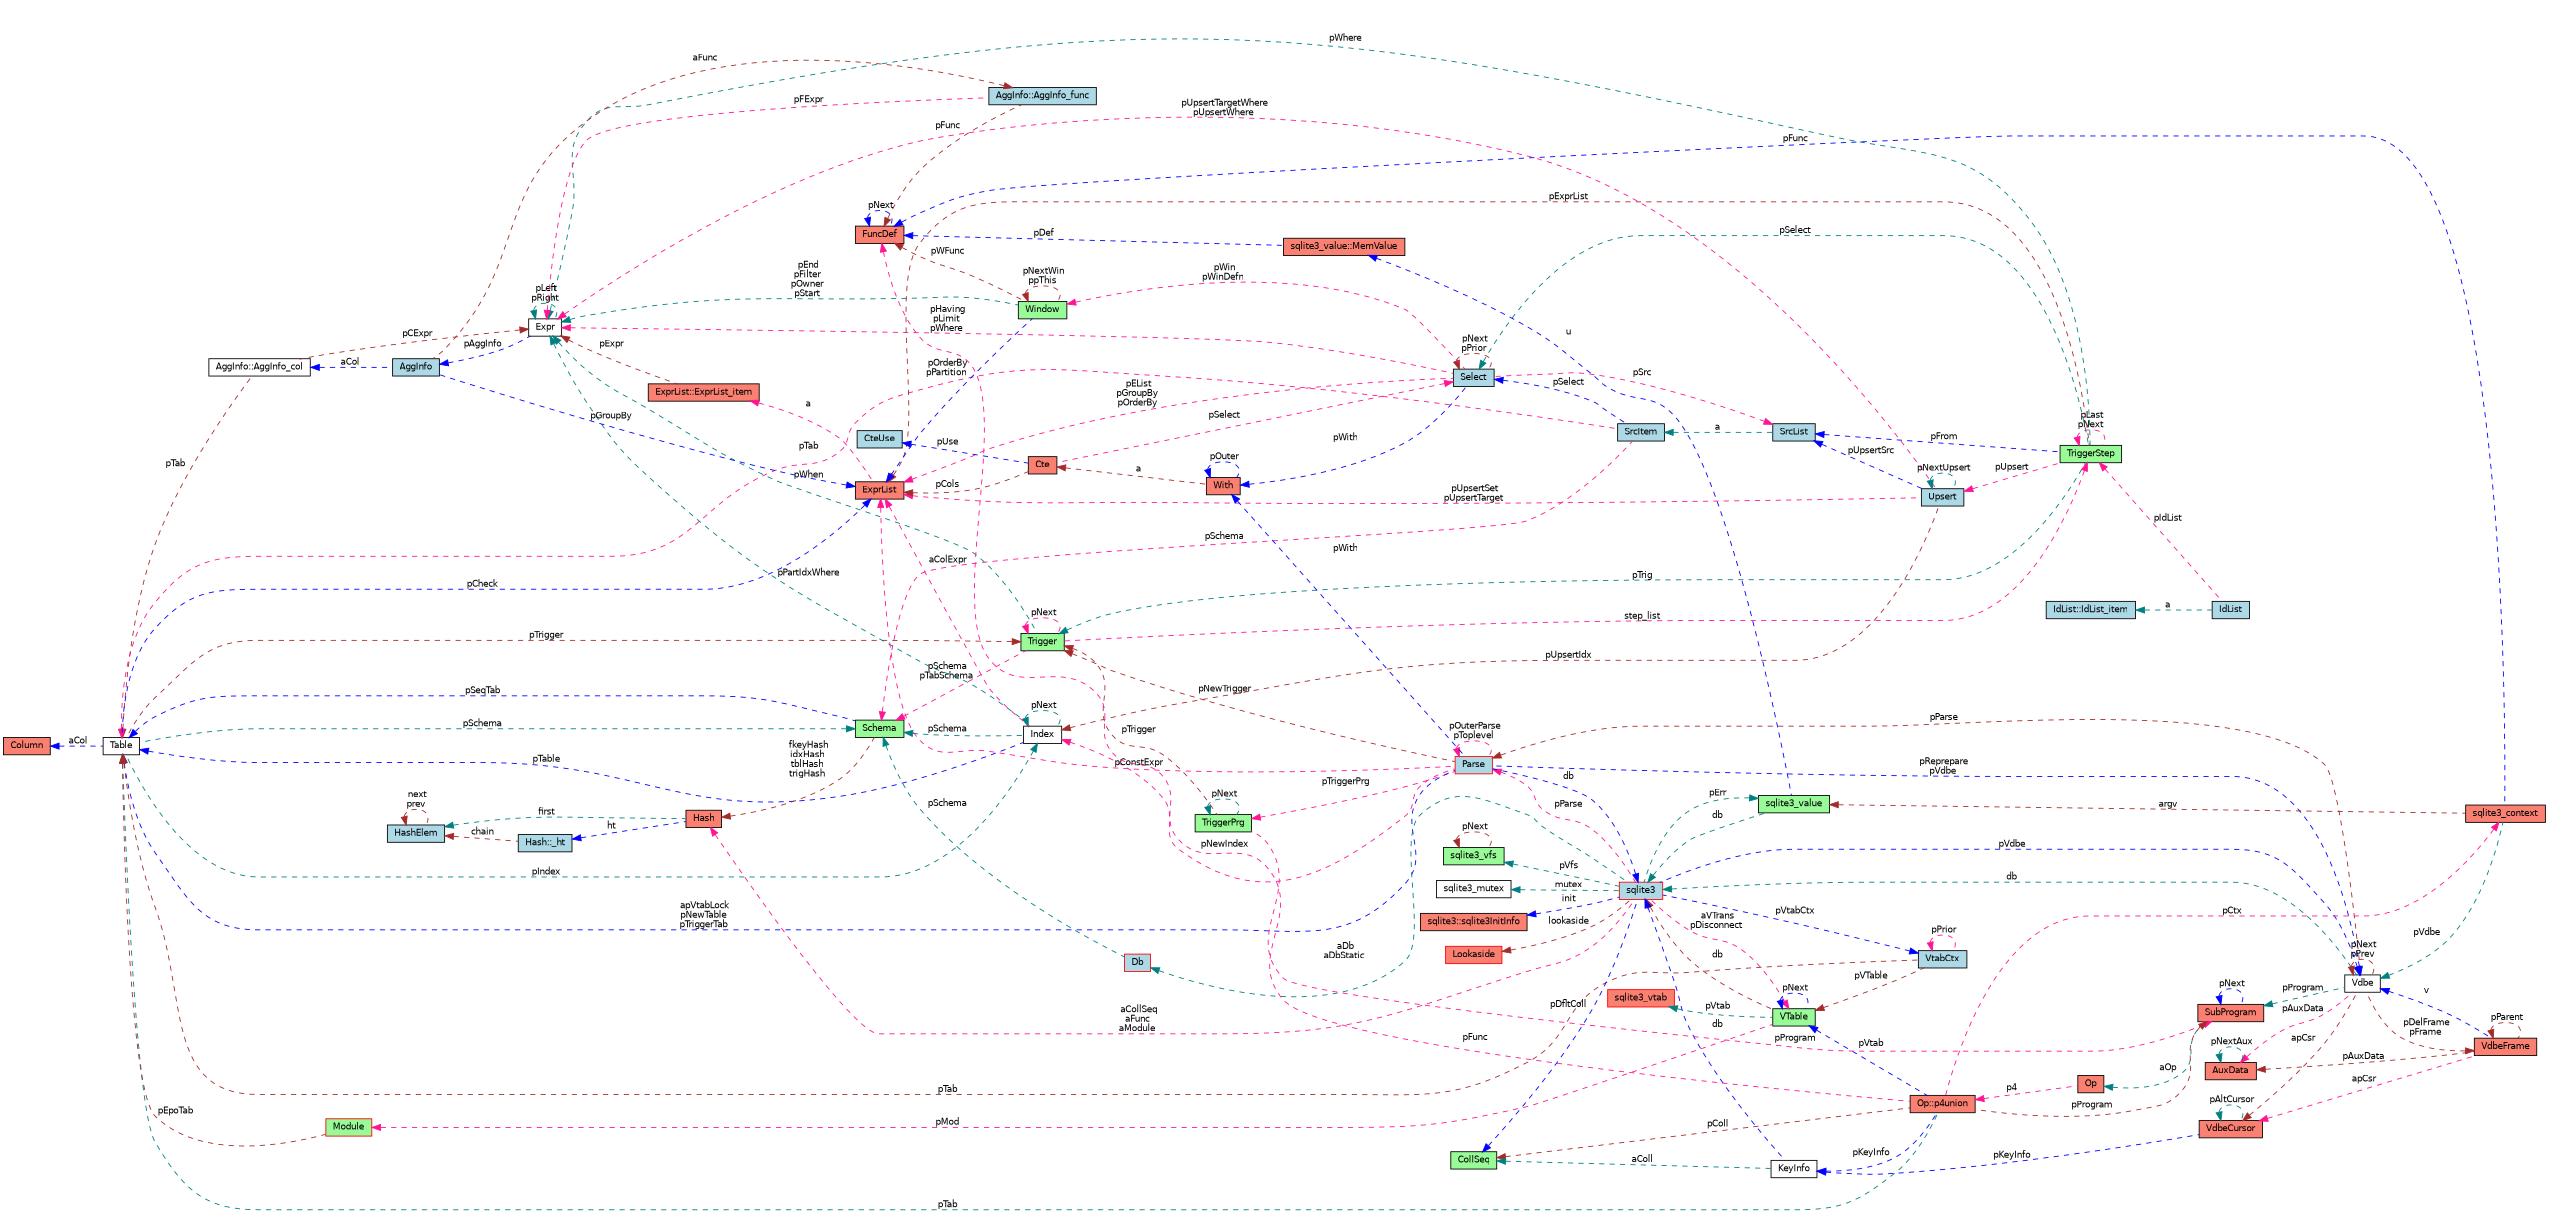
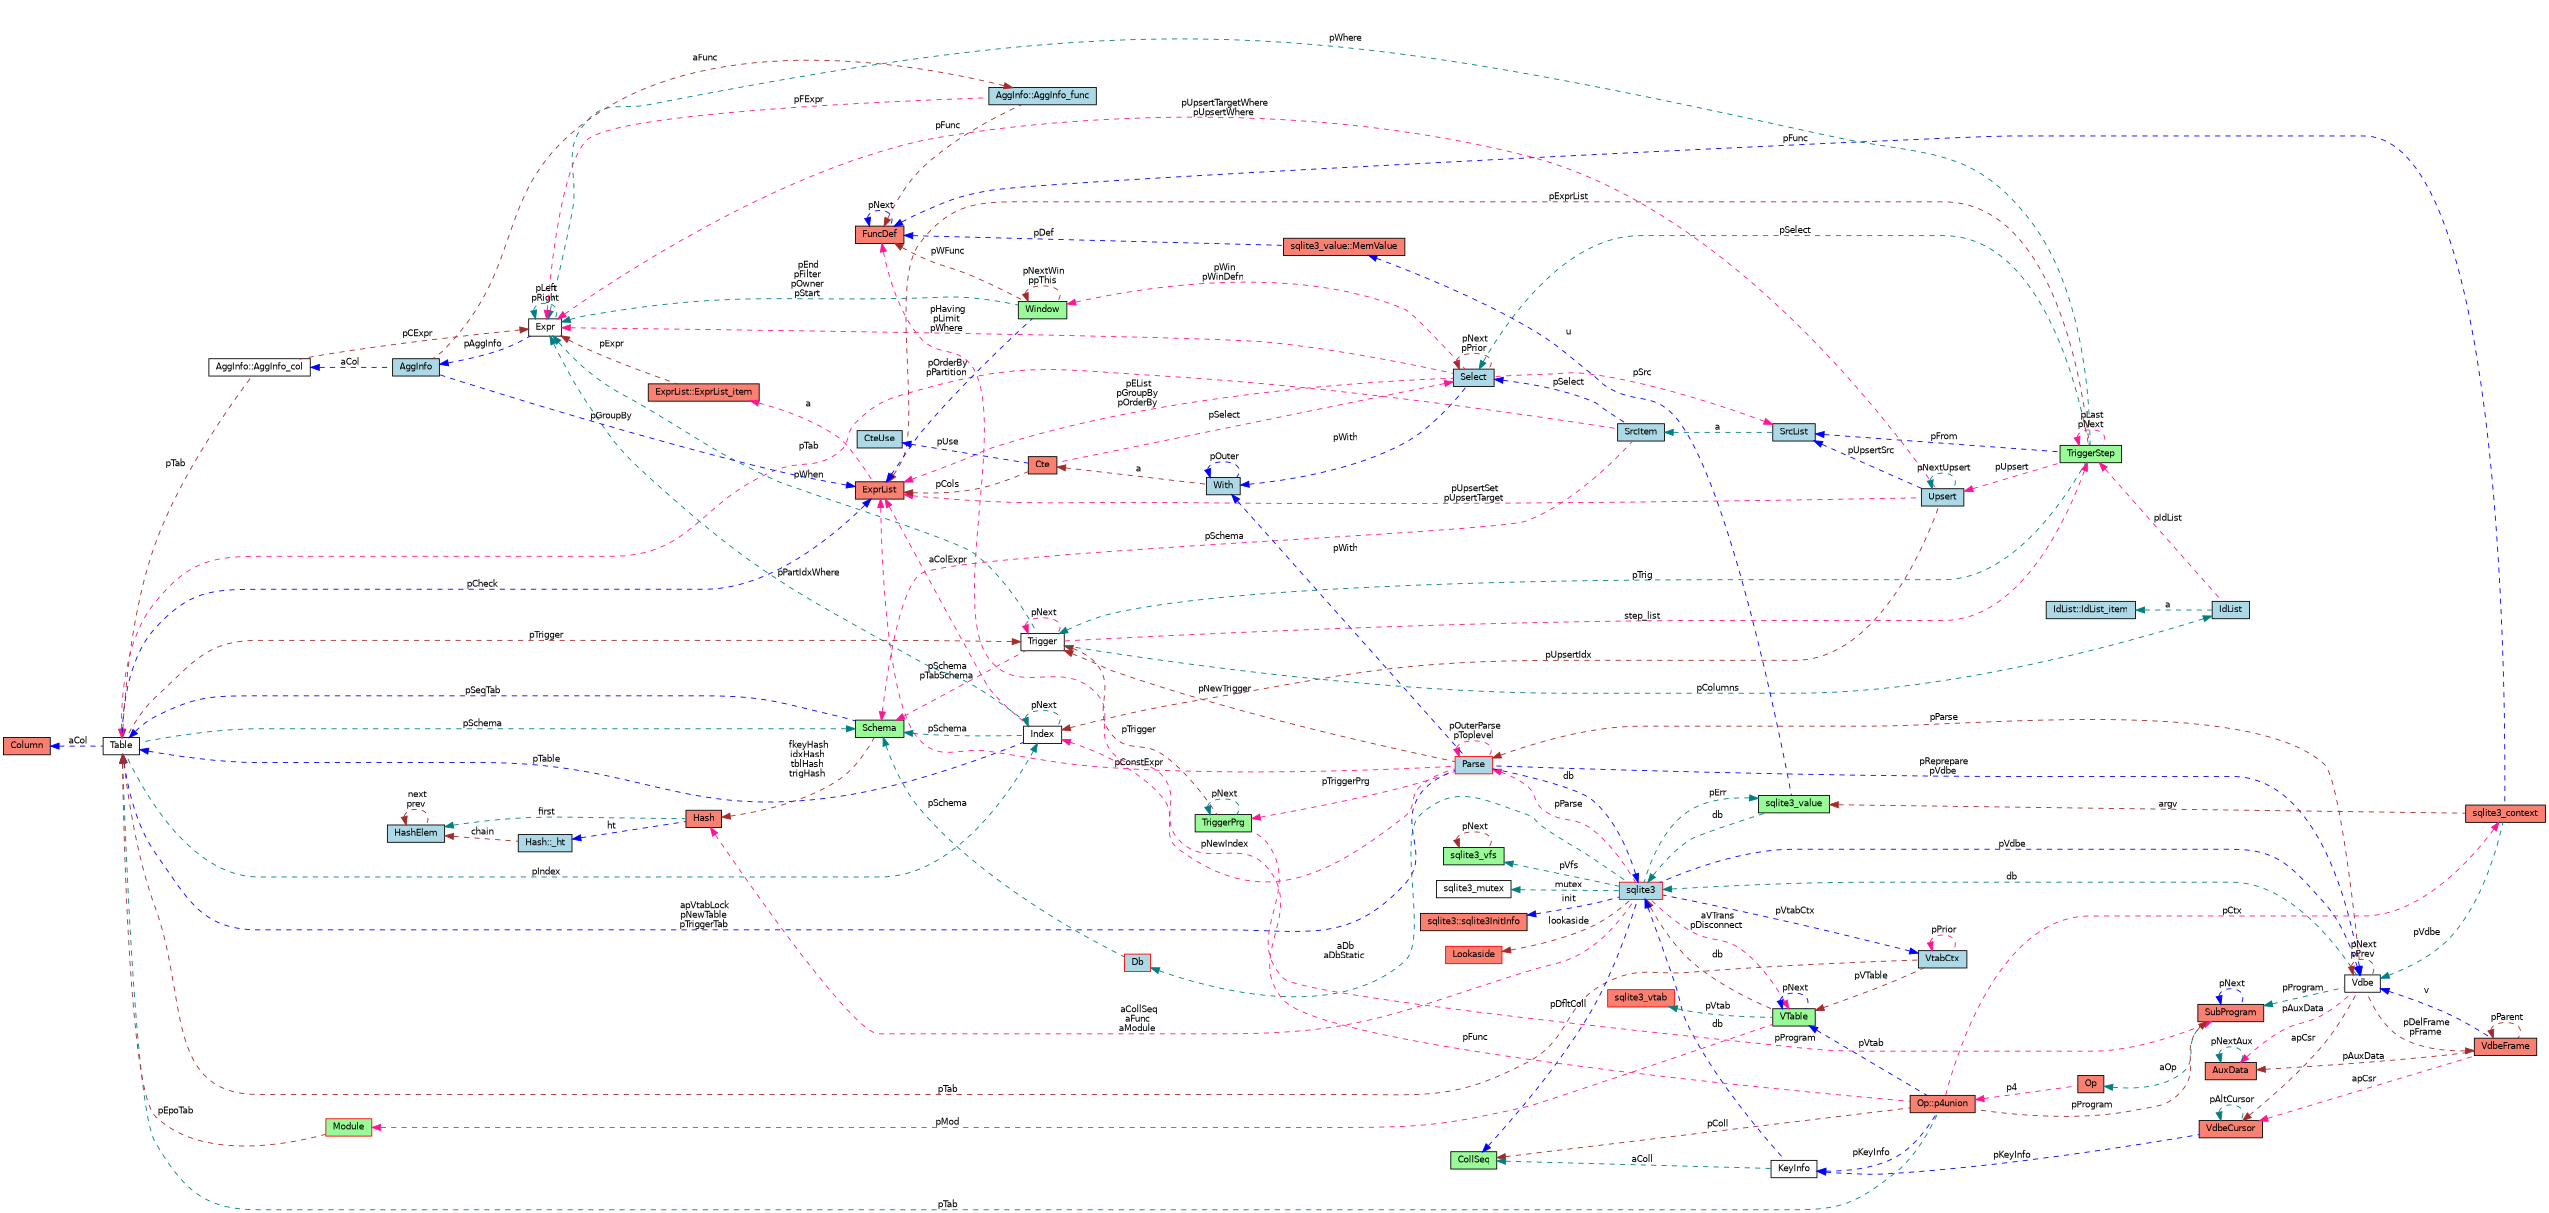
(1223, 486) -> (1223, 486)
(1043, 642) -> (1043, 642)
none -> (1637, 693)
